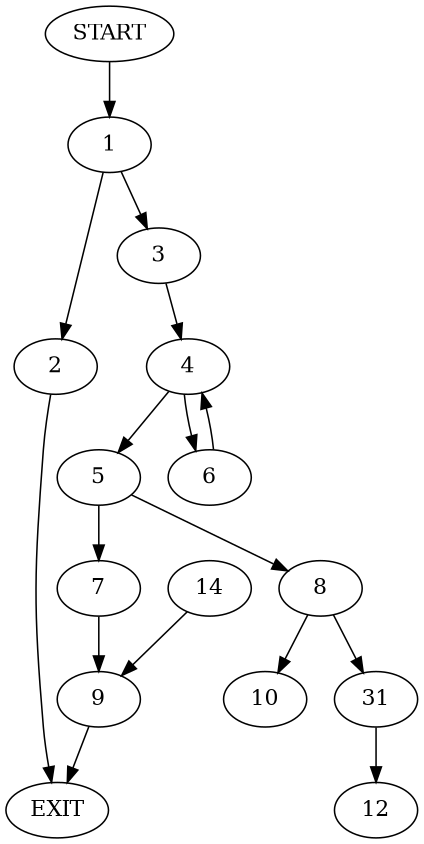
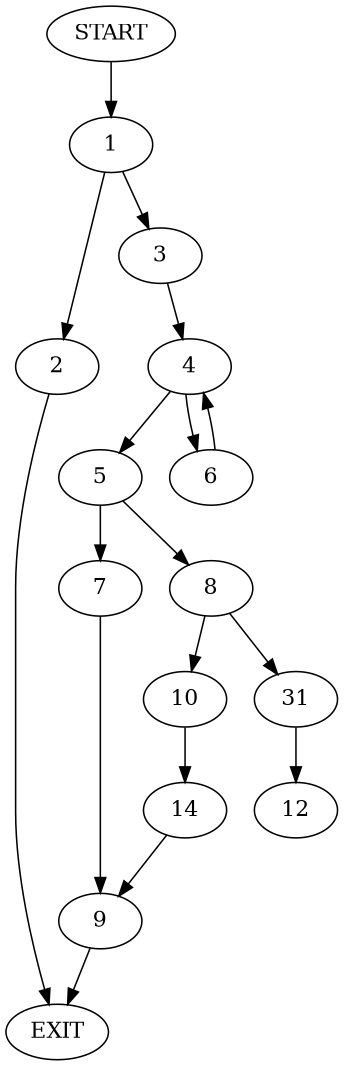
none -> (185, 747)
